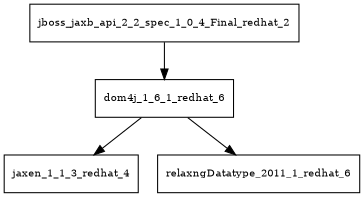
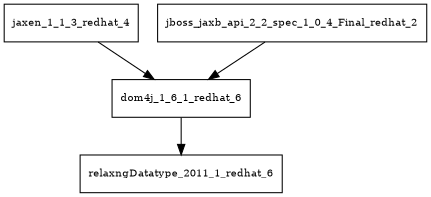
(122, 133) -> (122, 58)
